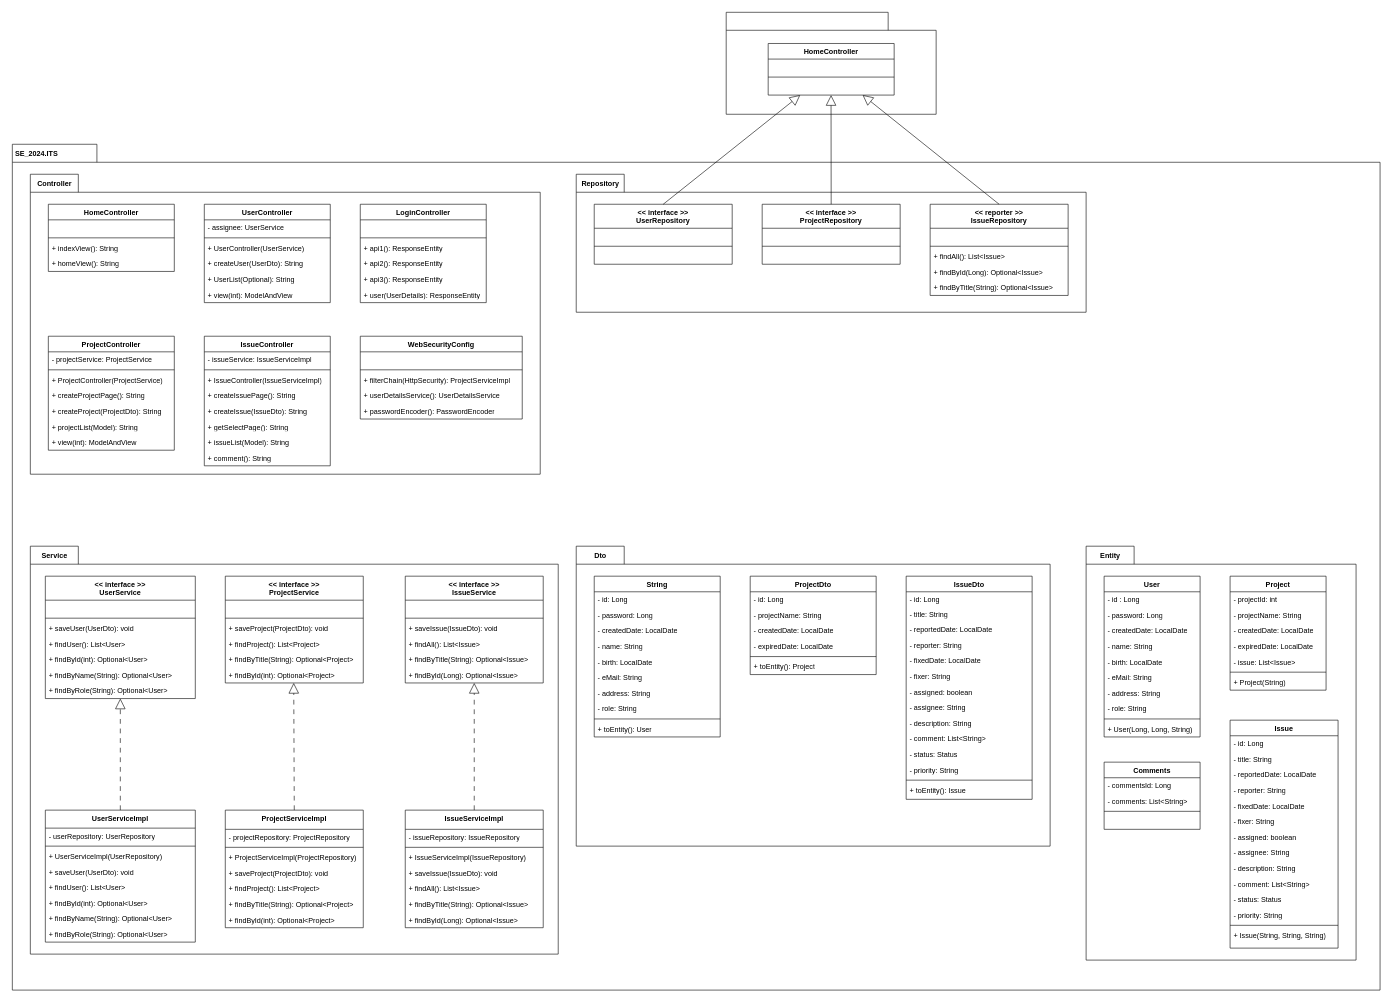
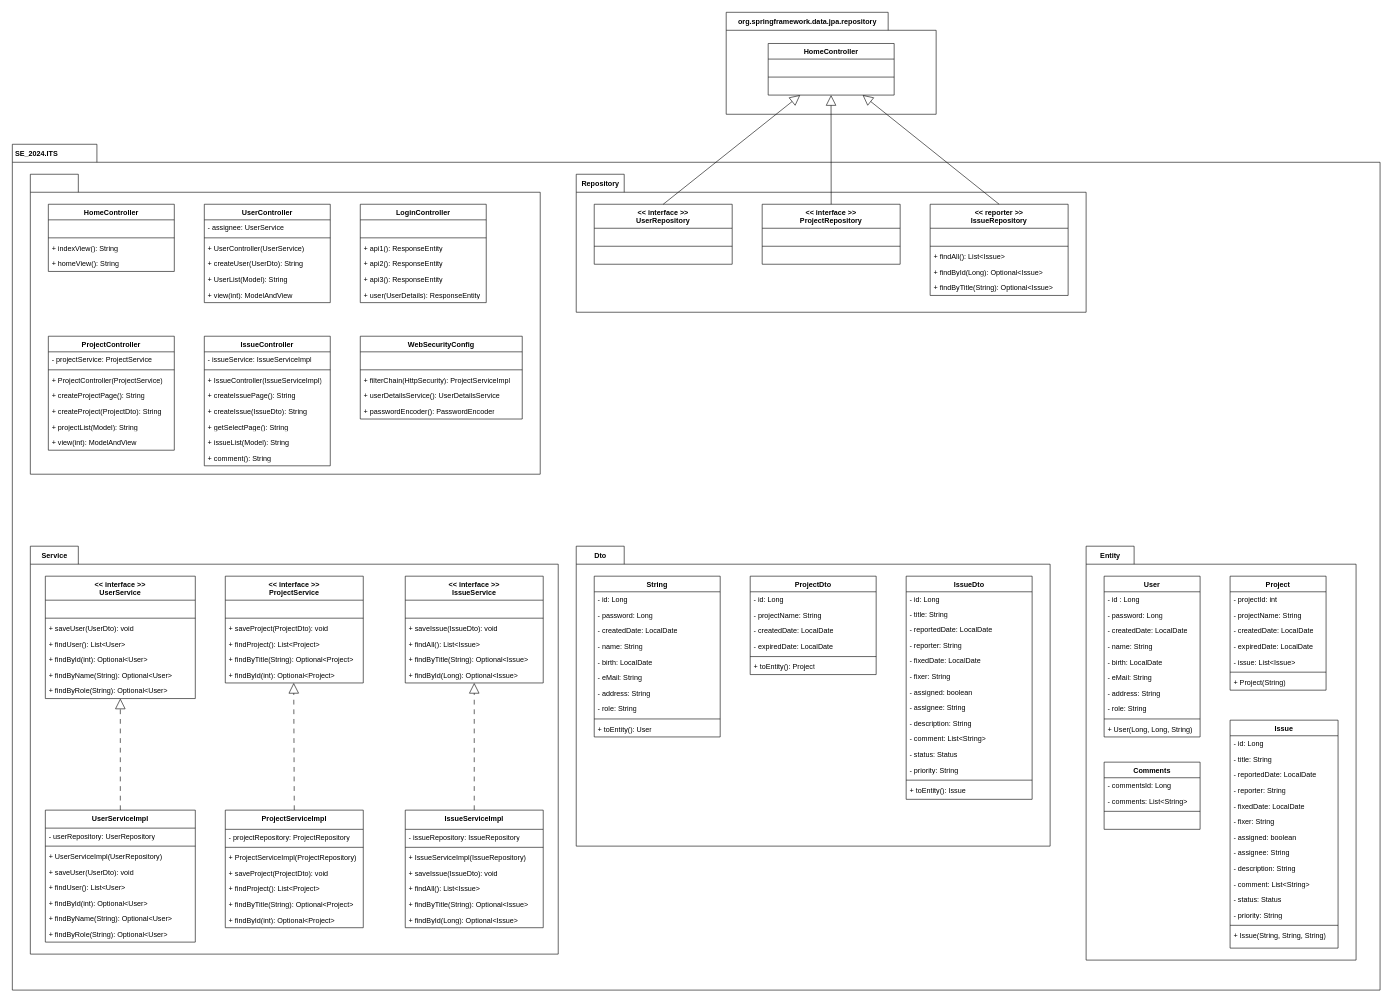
none -> (807, 22)
(54, 184) -> none
(258, 280) -> (253, 280)
